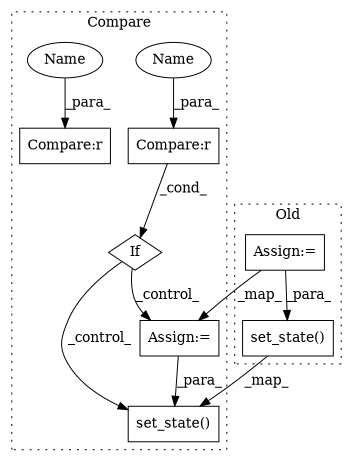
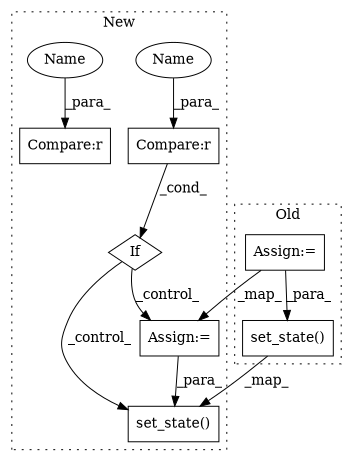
(119, 23) -> (119, 23)
